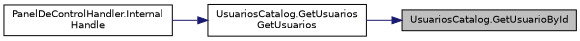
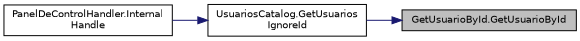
(287, 20) -> (287, 20)
(489, 20) -> (489, 20)
